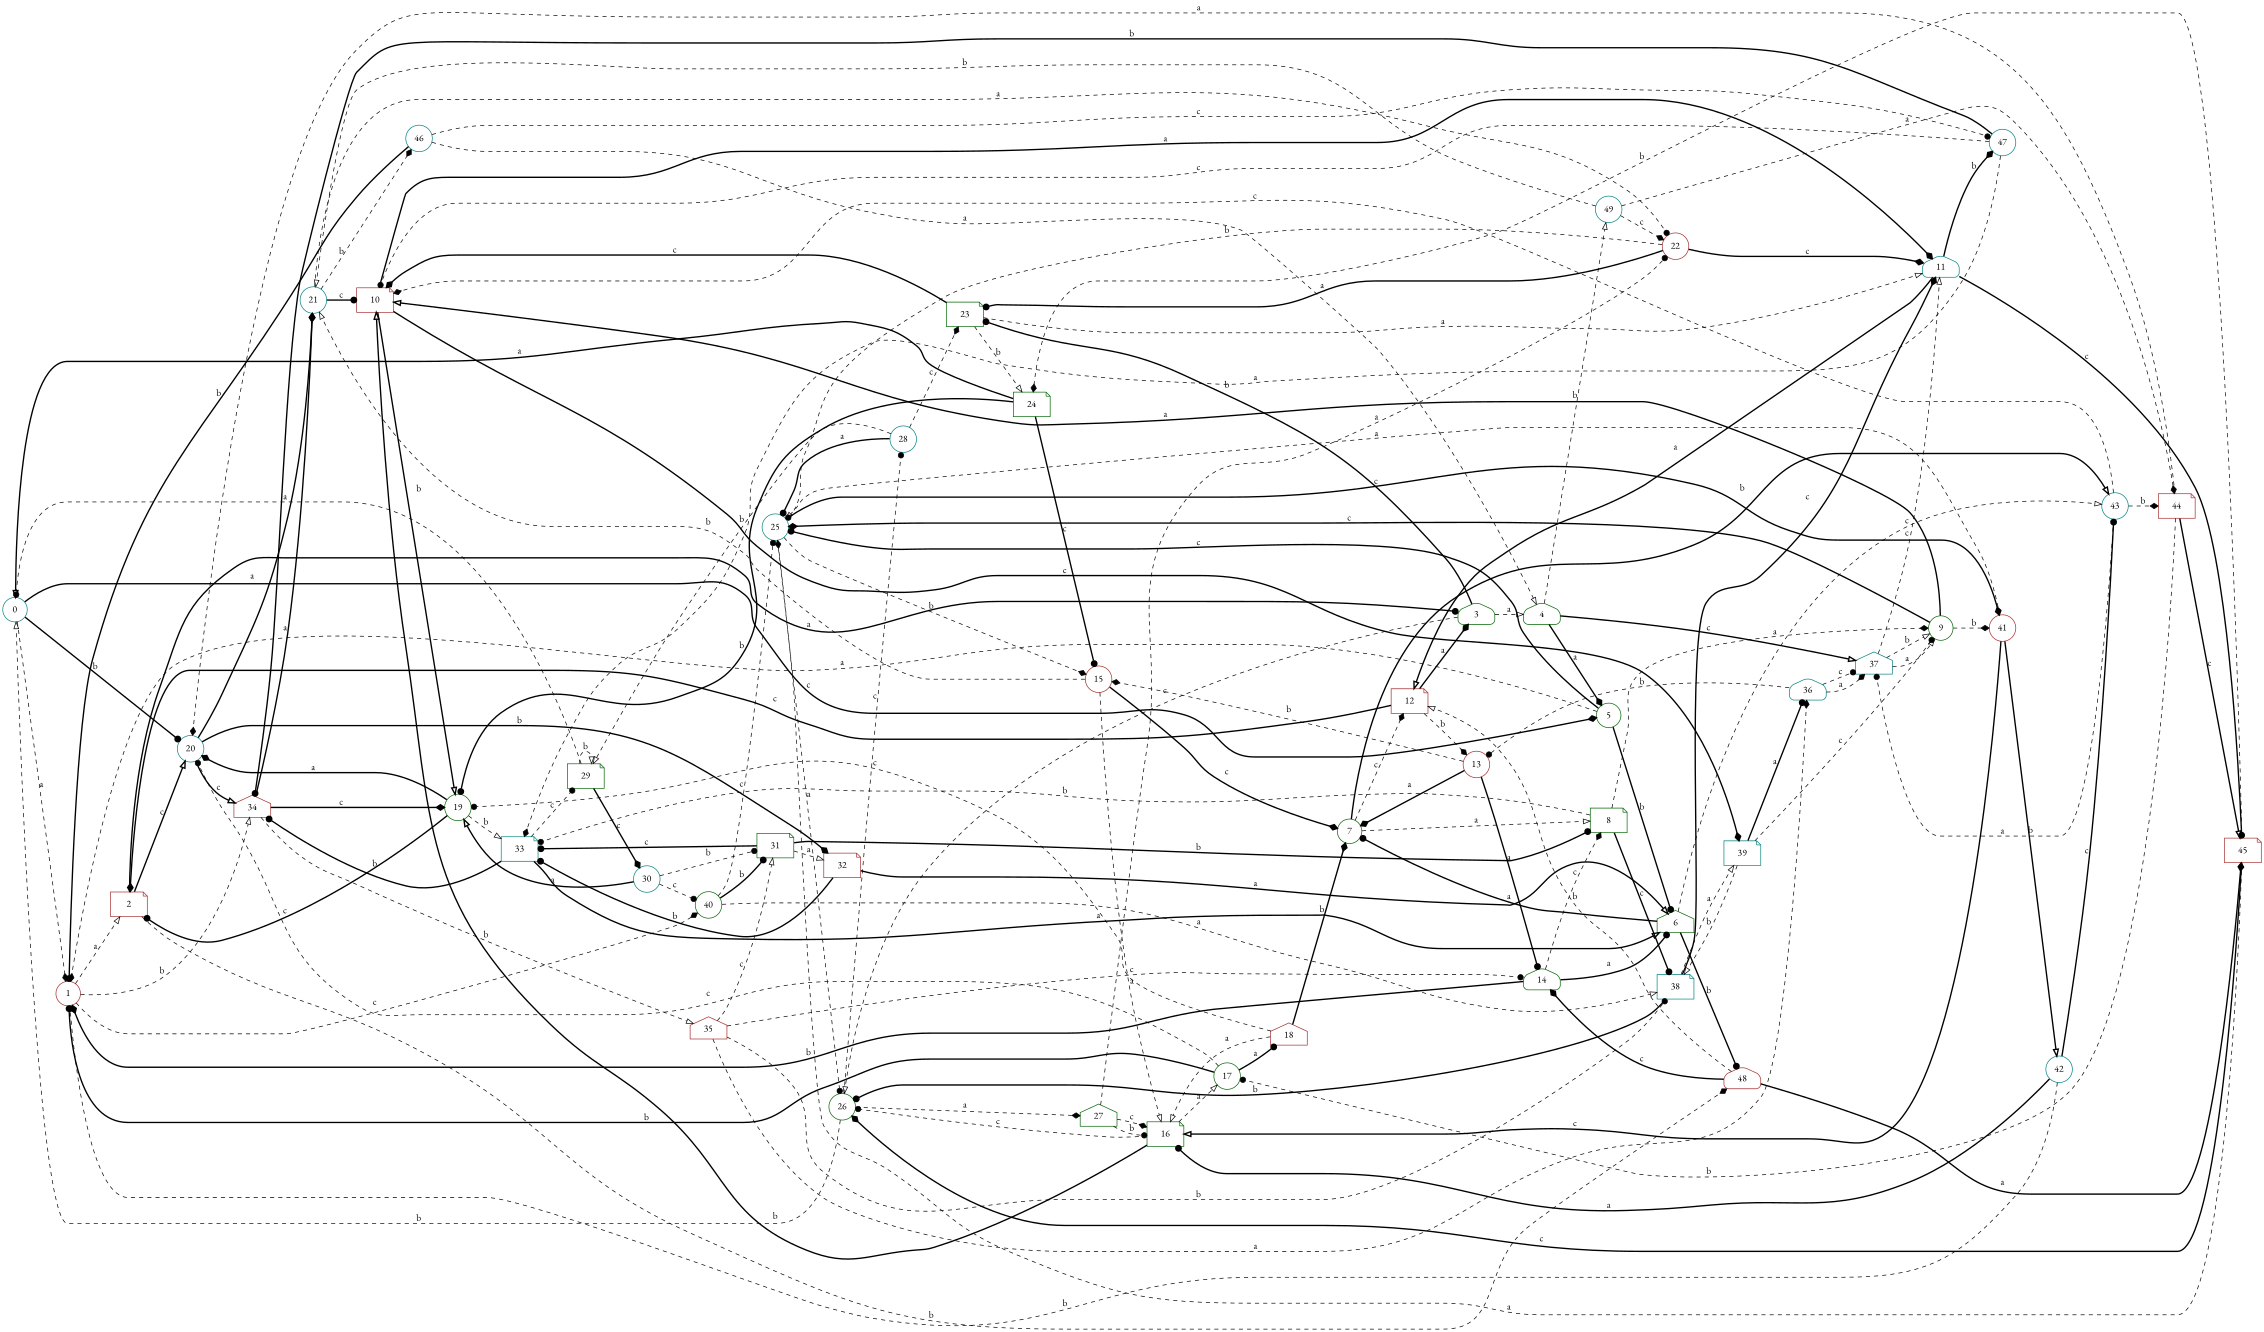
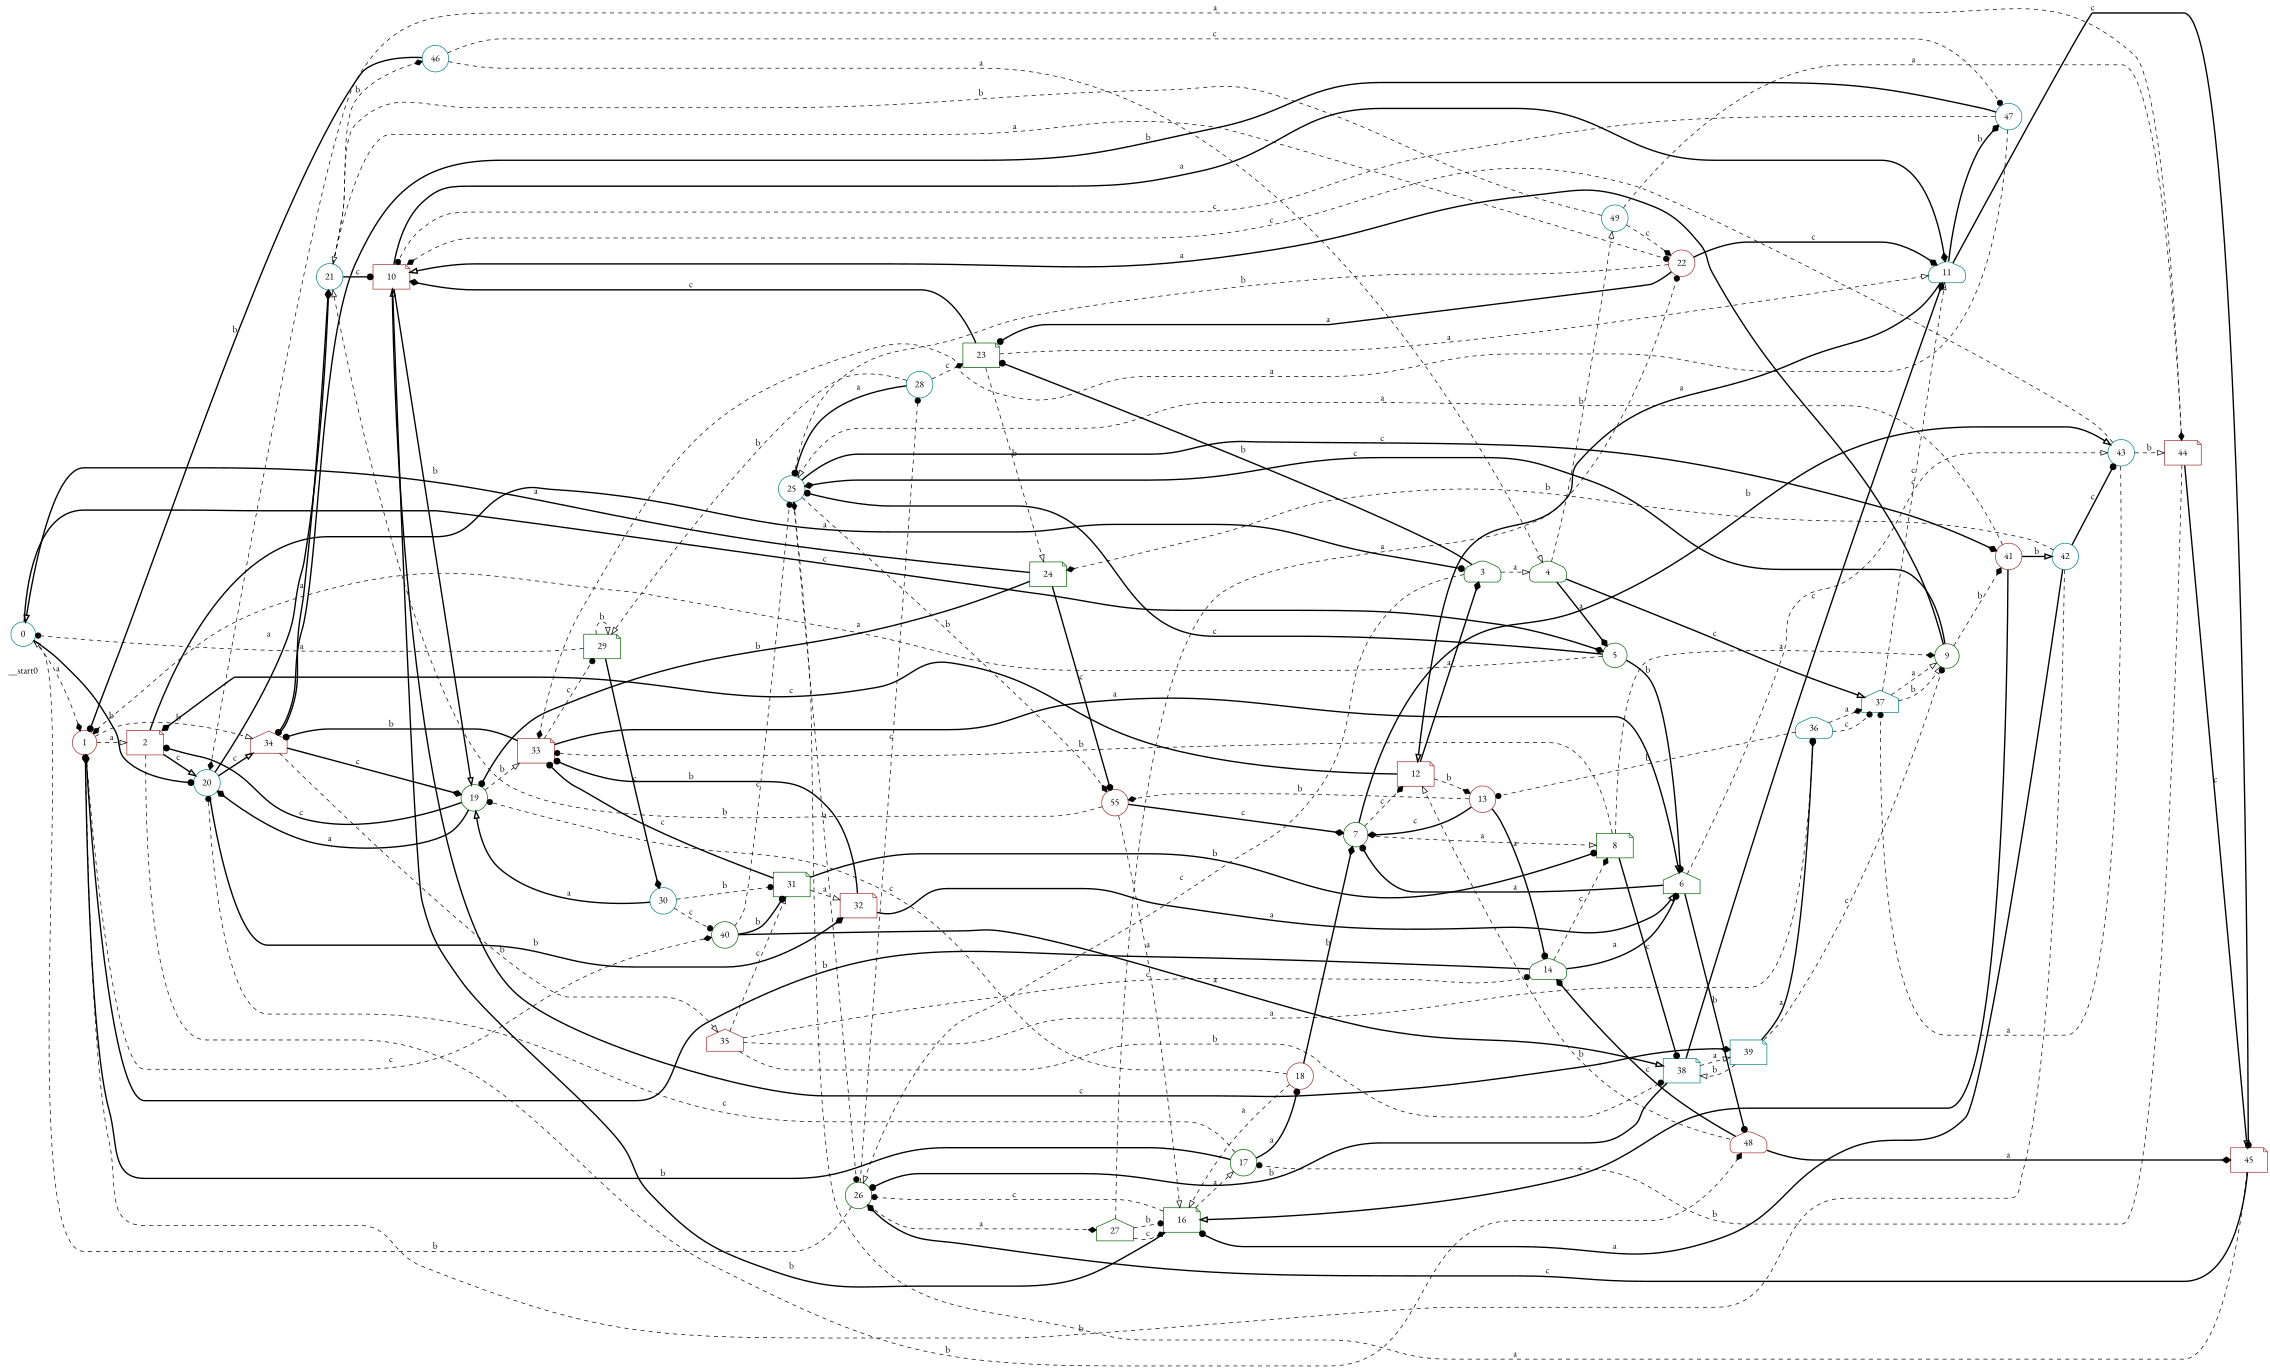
(1960, 16) -> (1562, 495)
(2139, 506) -> (2146, 453)
none -> (23, 671)
(1099, 679) -> (1115, 803)
(1410, 785) -> (1416, 821)
(520, 849) -> (536, 751)
(1191, 926) -> (1176, 975)
(1289, 1035) -> (1300, 1076)
(1037, 1316) -> (1168, 1328)
